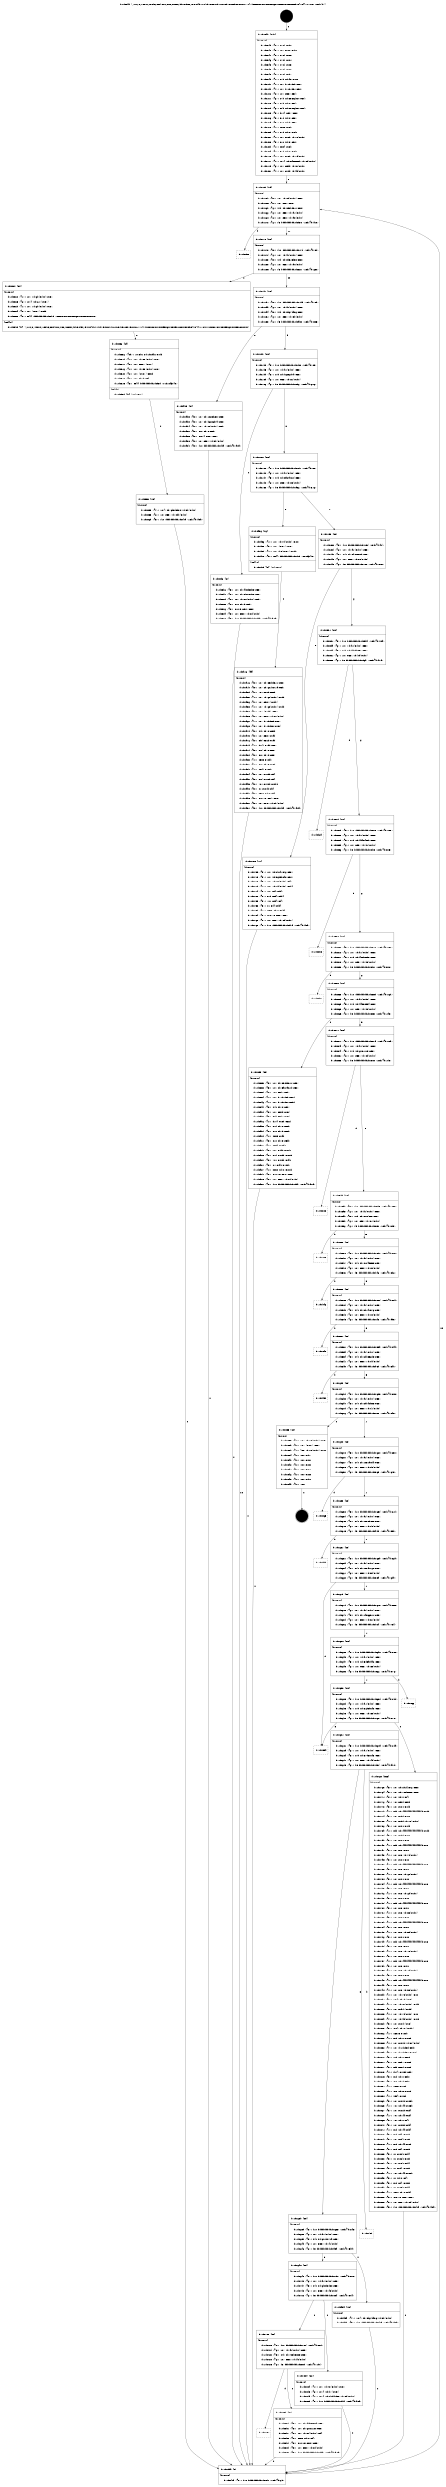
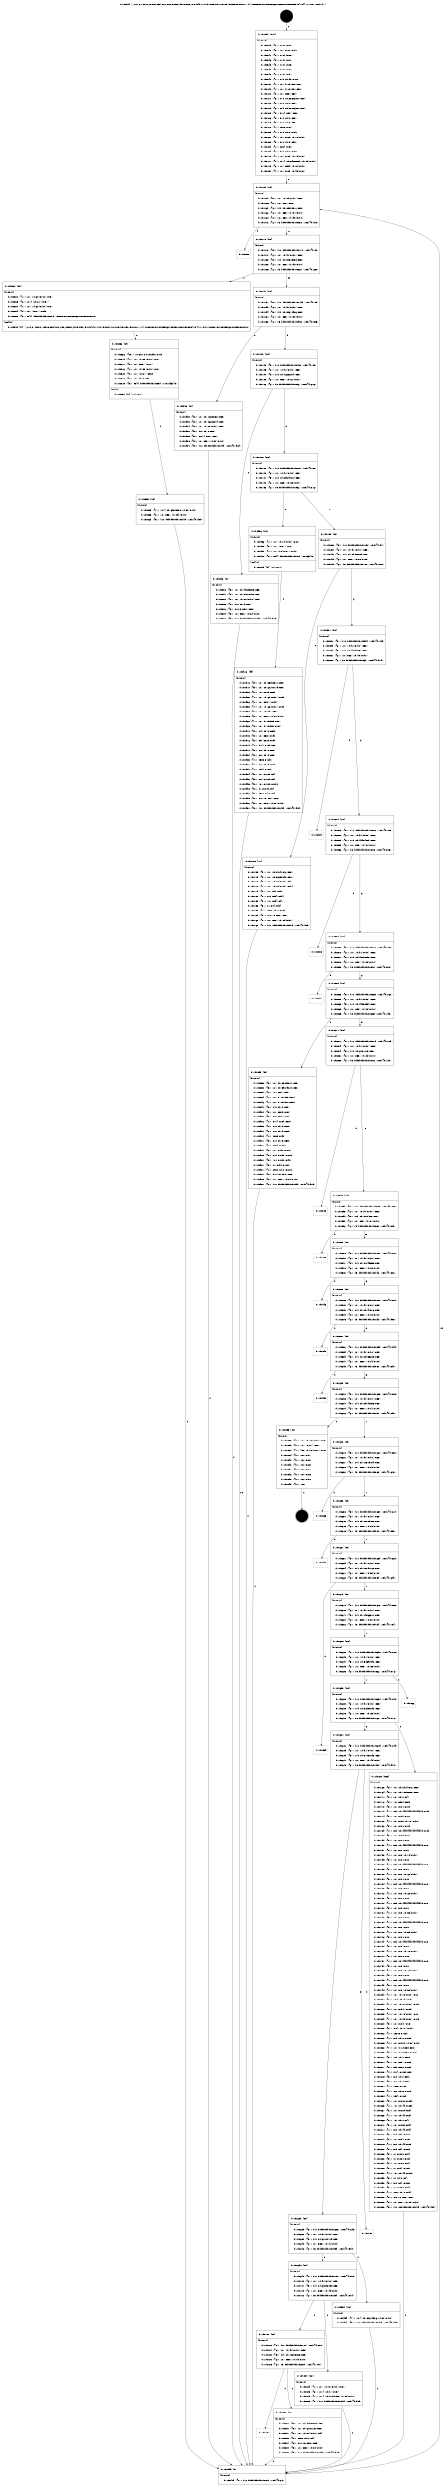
(328, 1732) -> (365, 1726)
